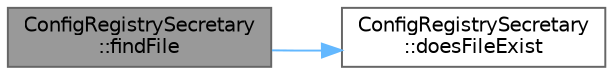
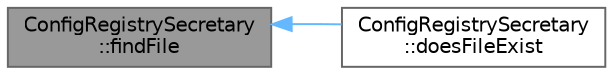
(297, 51) -> (317, 24)
